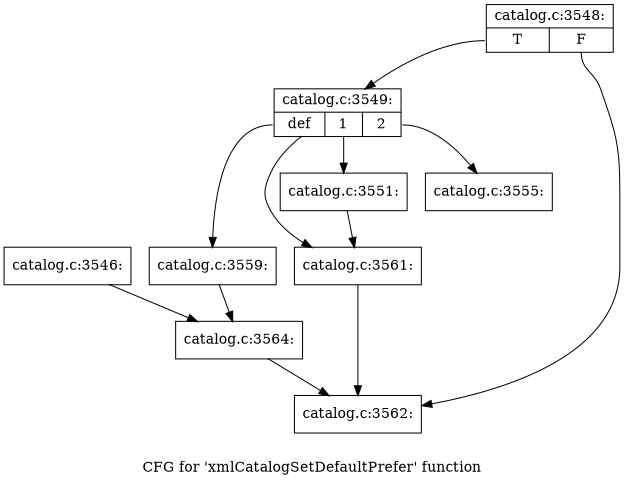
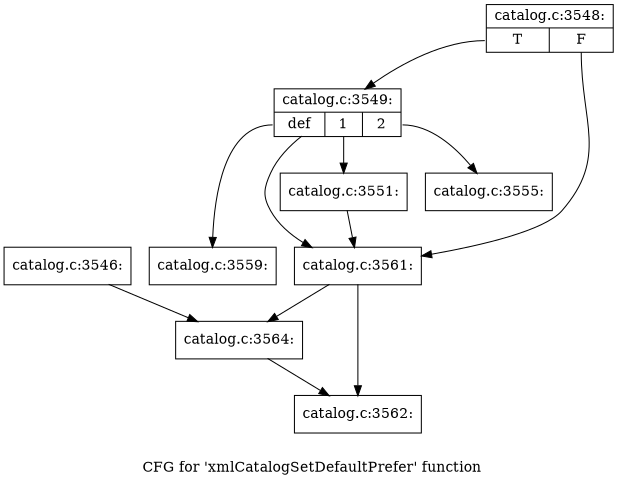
(618, 281) -> (570, 200)
(224, 298) -> (303, 300)
